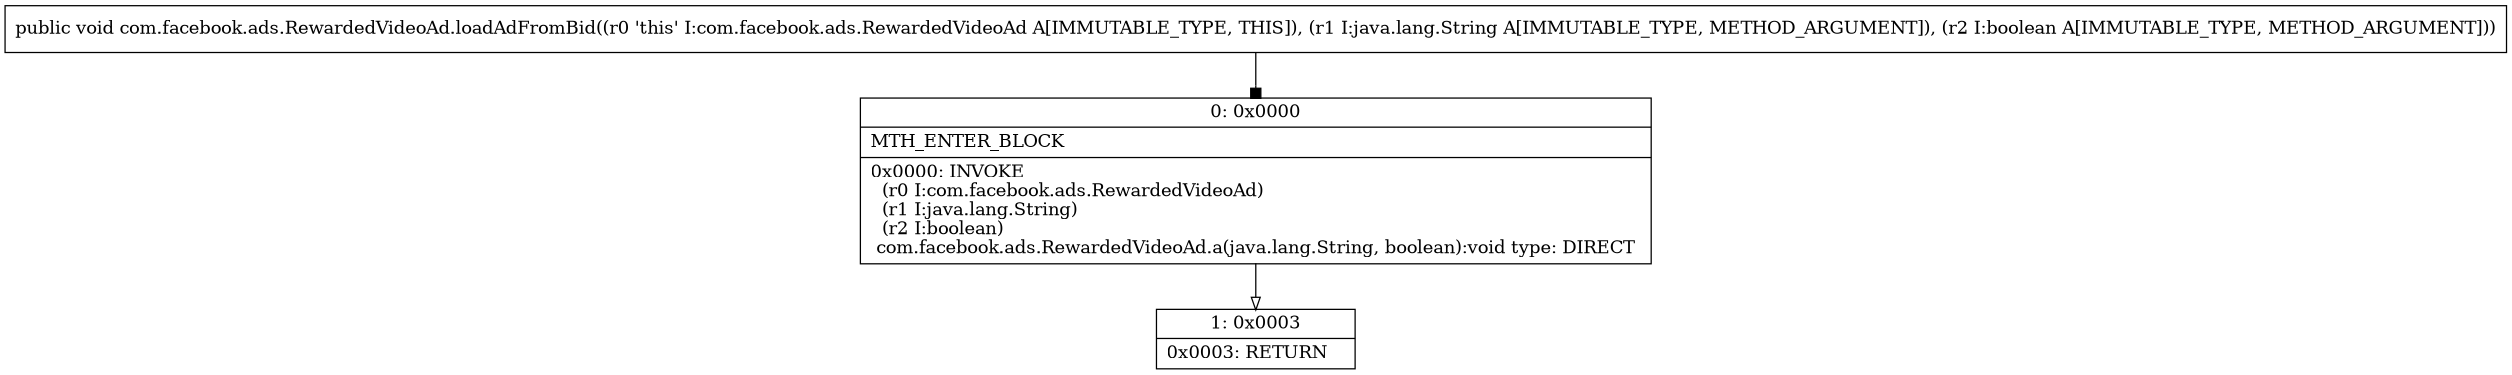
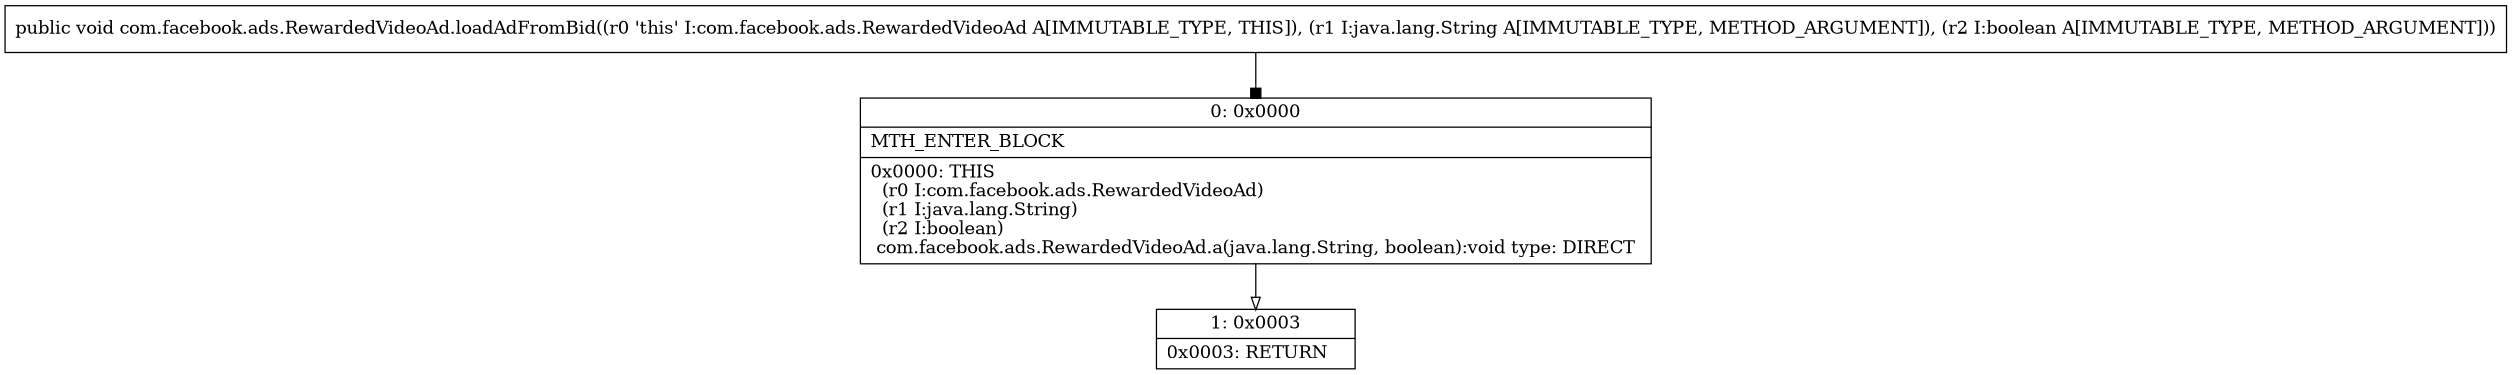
(953, 172) -> (939, 172)
